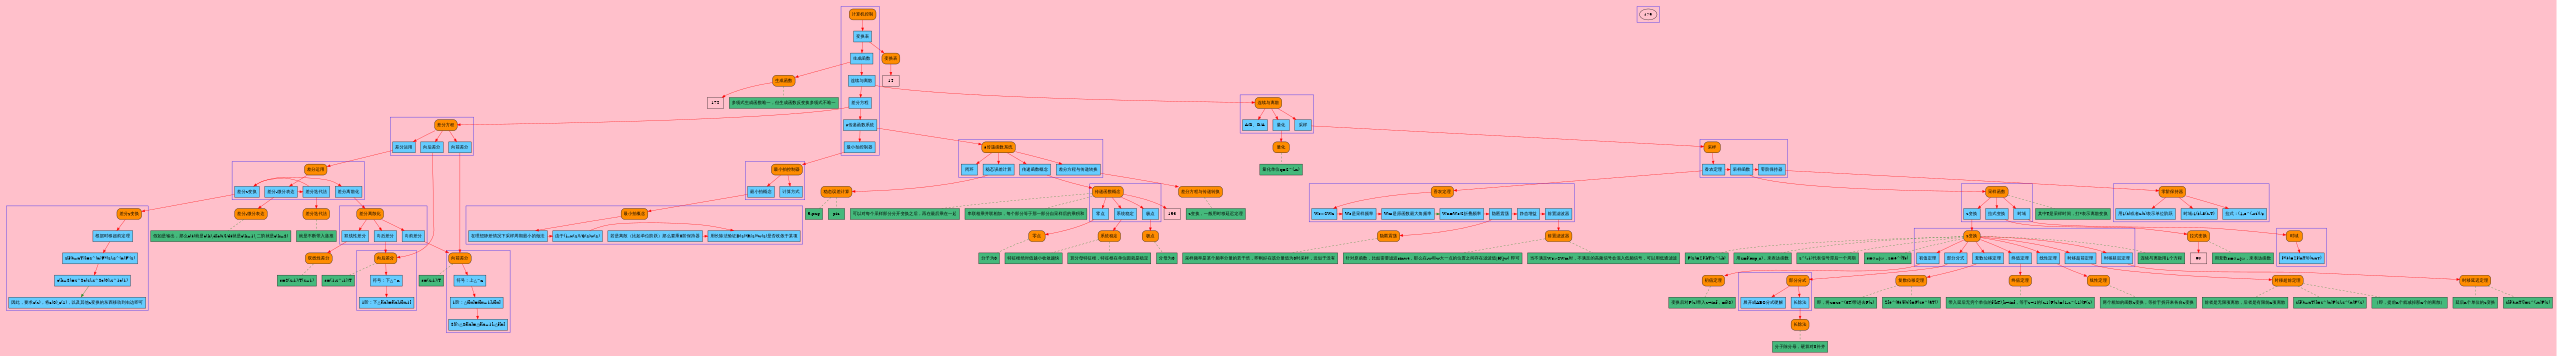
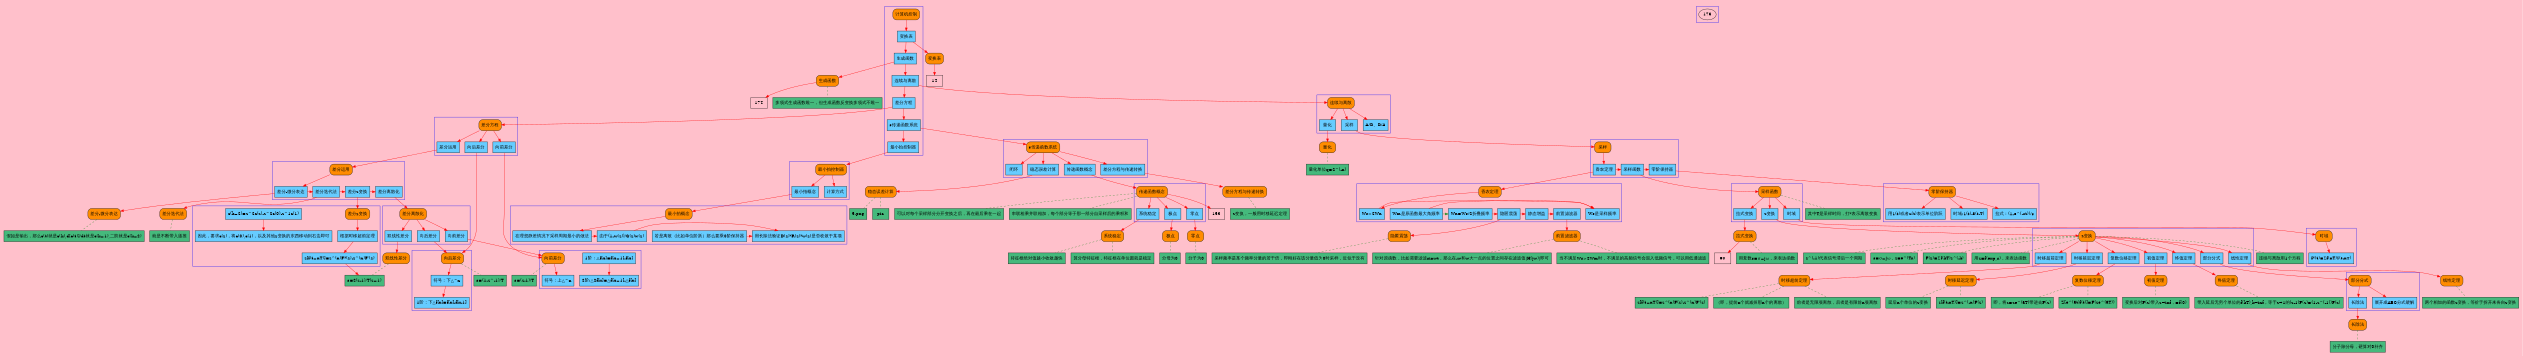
(1377, 214) -> (1510, 201)
(97, 268) -> (351, 269)
(86, 290) -> (264, 224)
(473, 290) -> none
